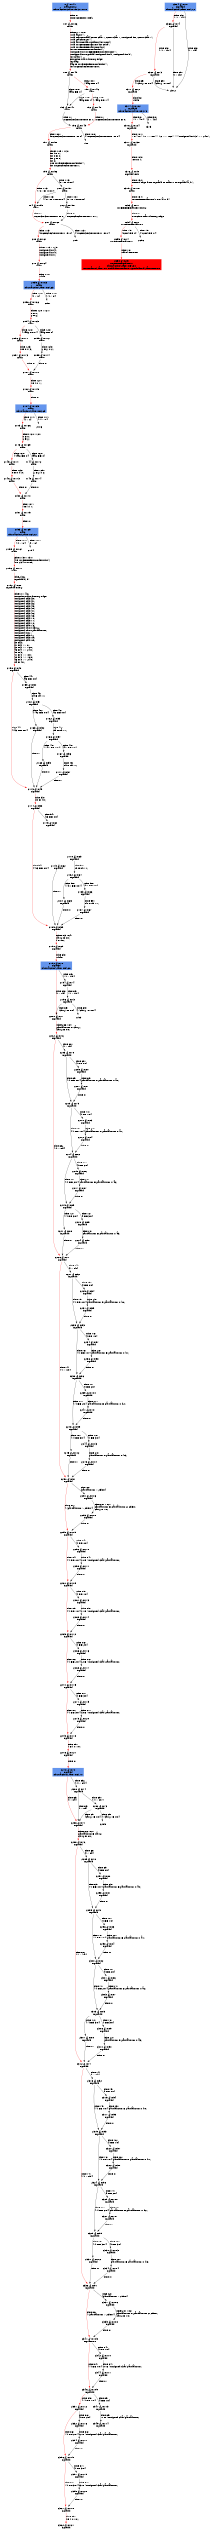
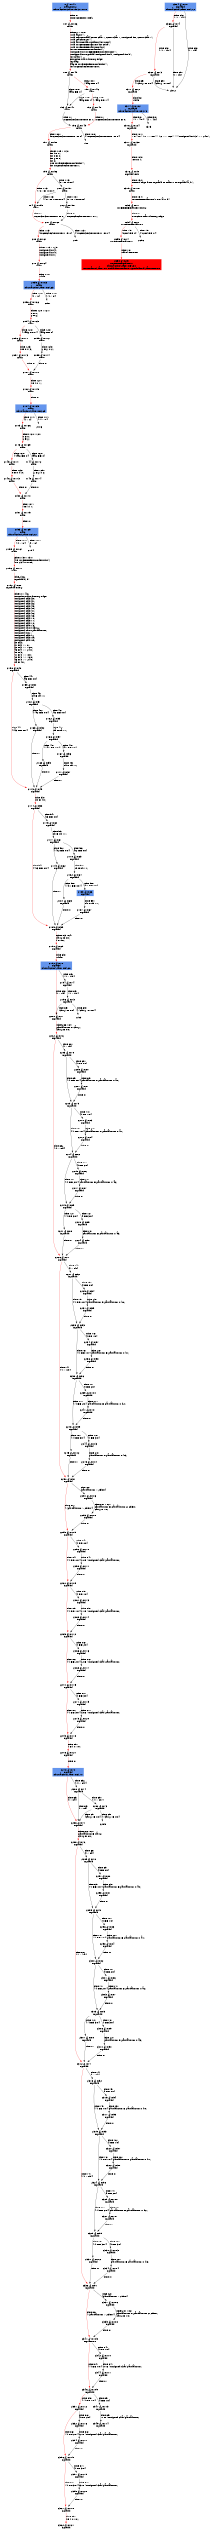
none -> (55, 841)
(85, 893) -> (85, 893)
